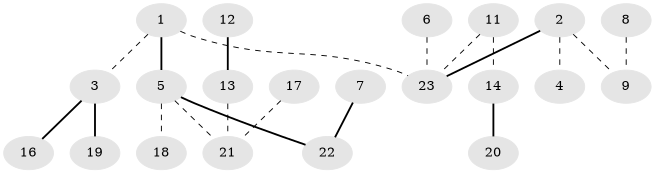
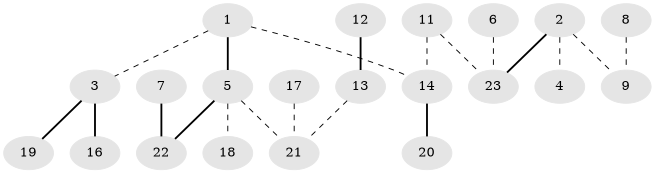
(294, 53) -> (330, 49)
